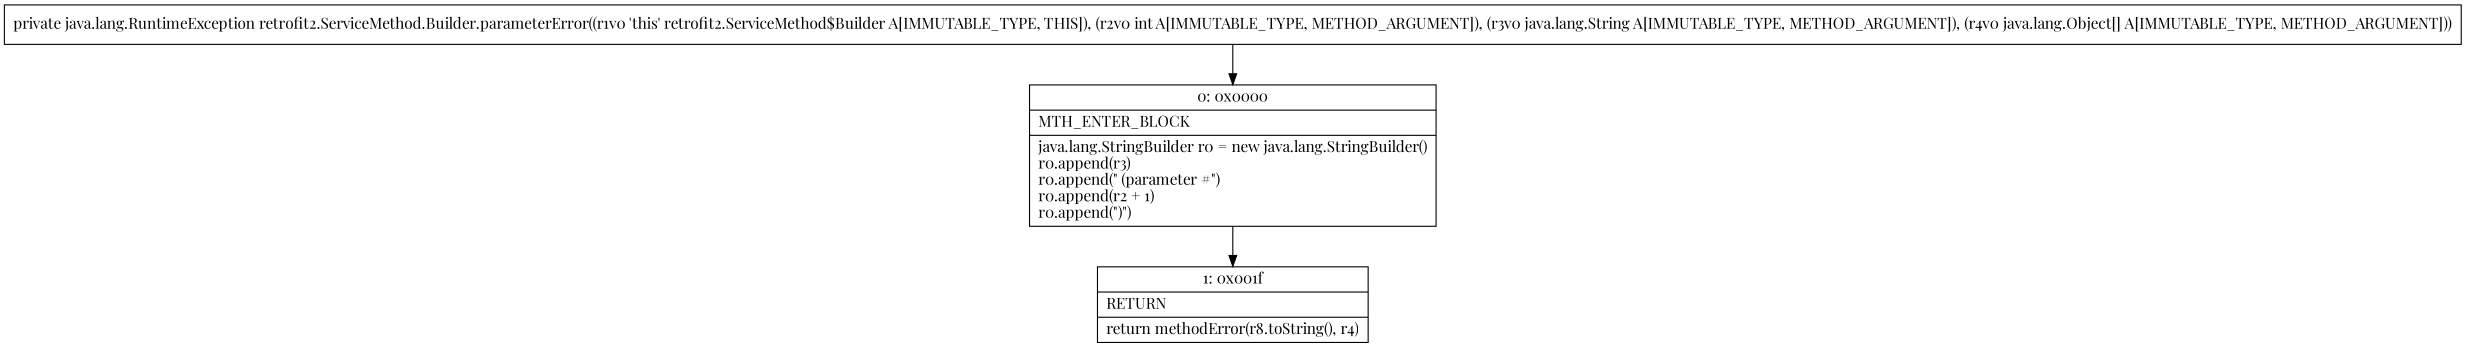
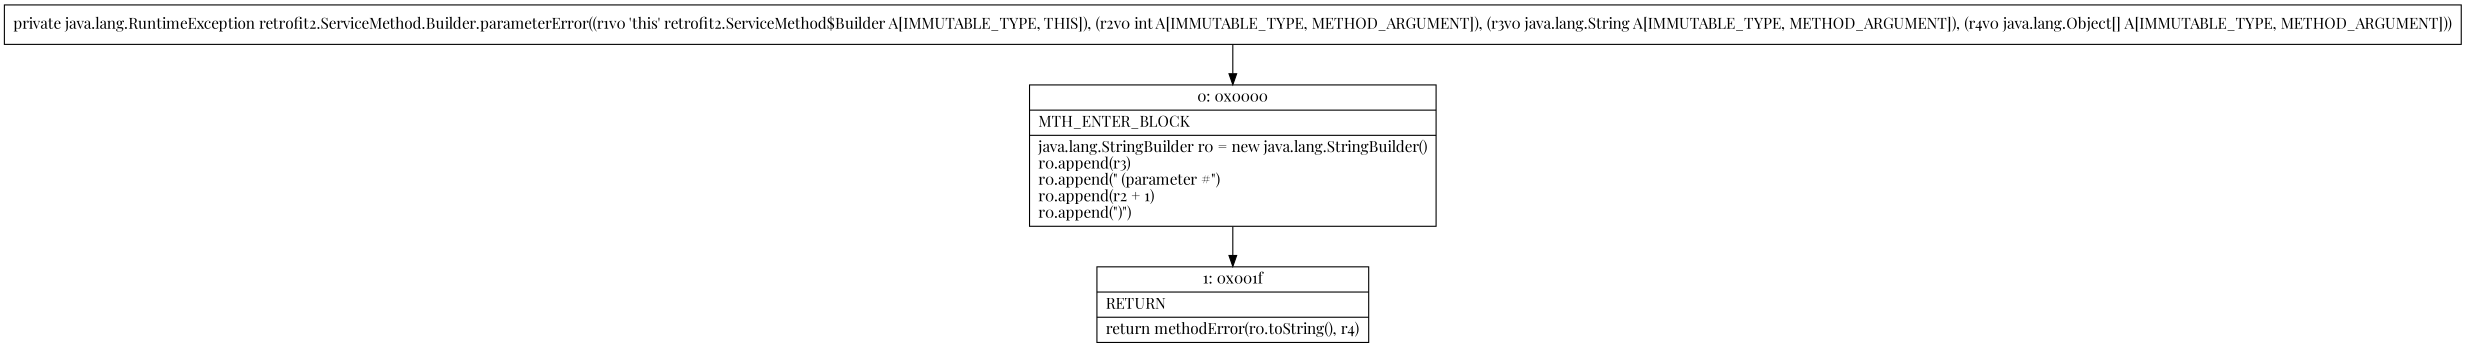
(1233, 329) -> (1233, 329)
